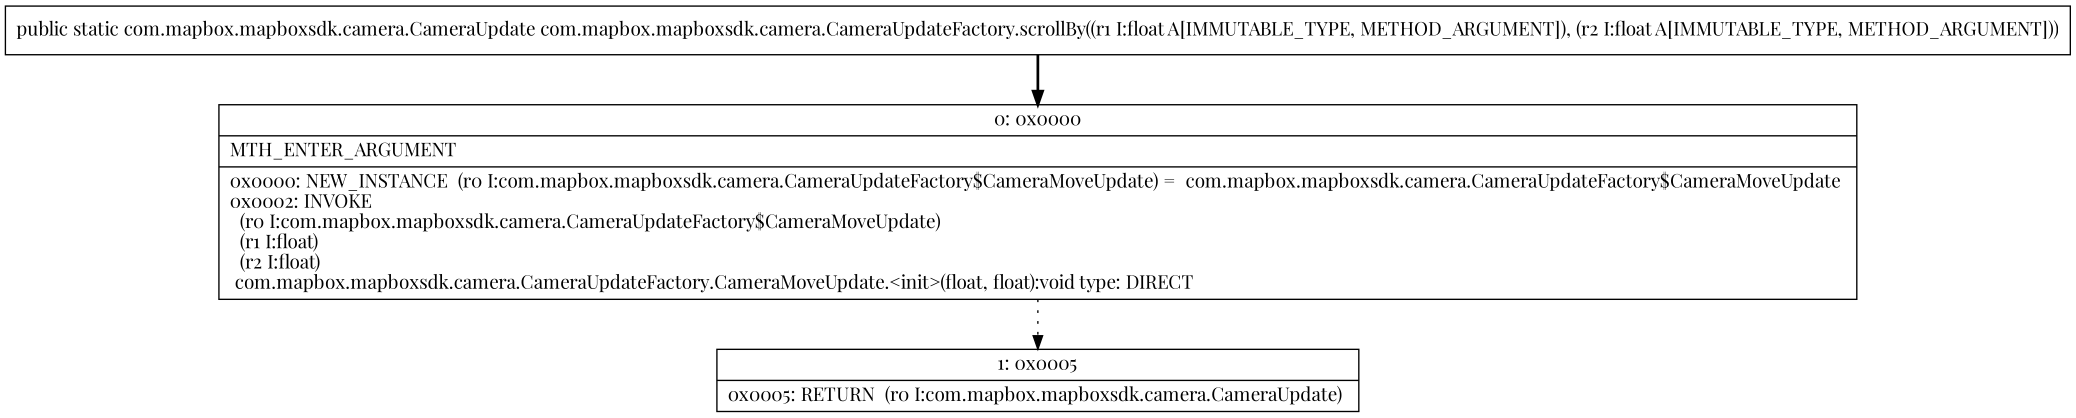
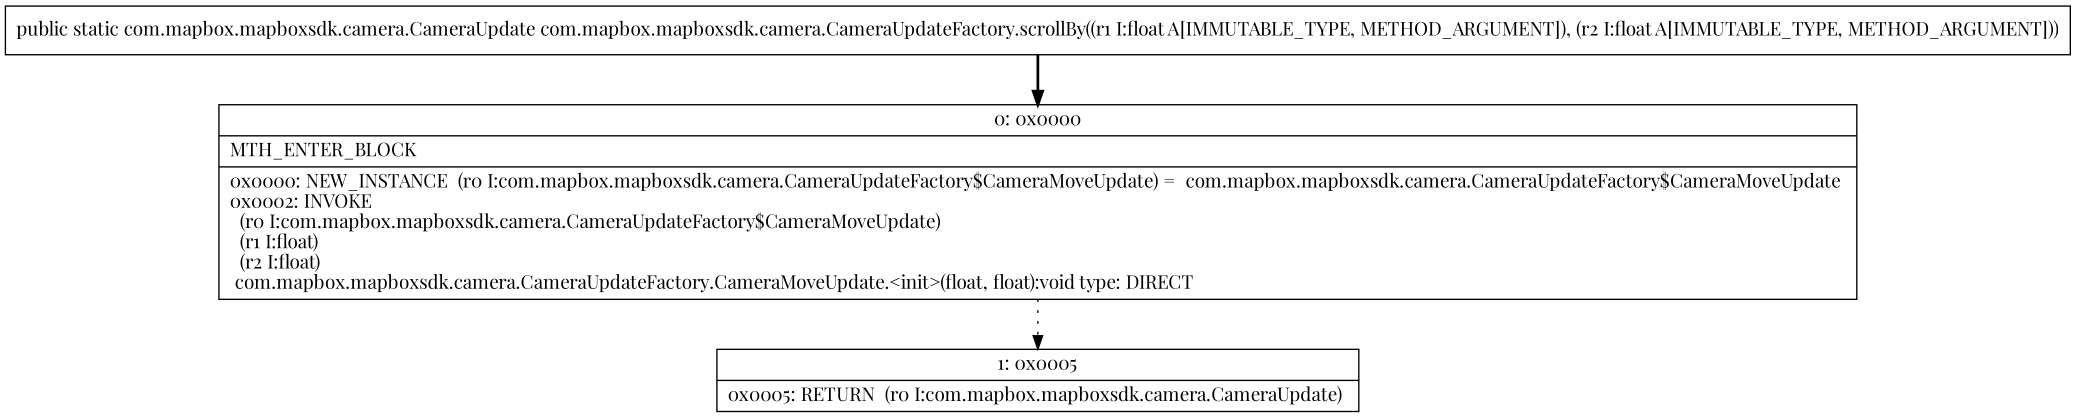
(344, 151) -> (324, 151)
